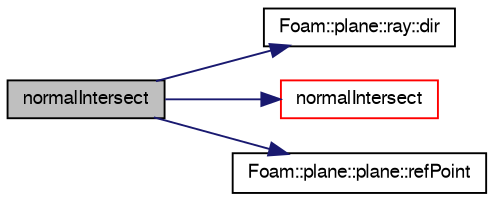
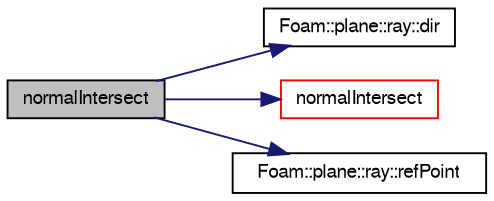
(359, 173) -> (359, 173)
